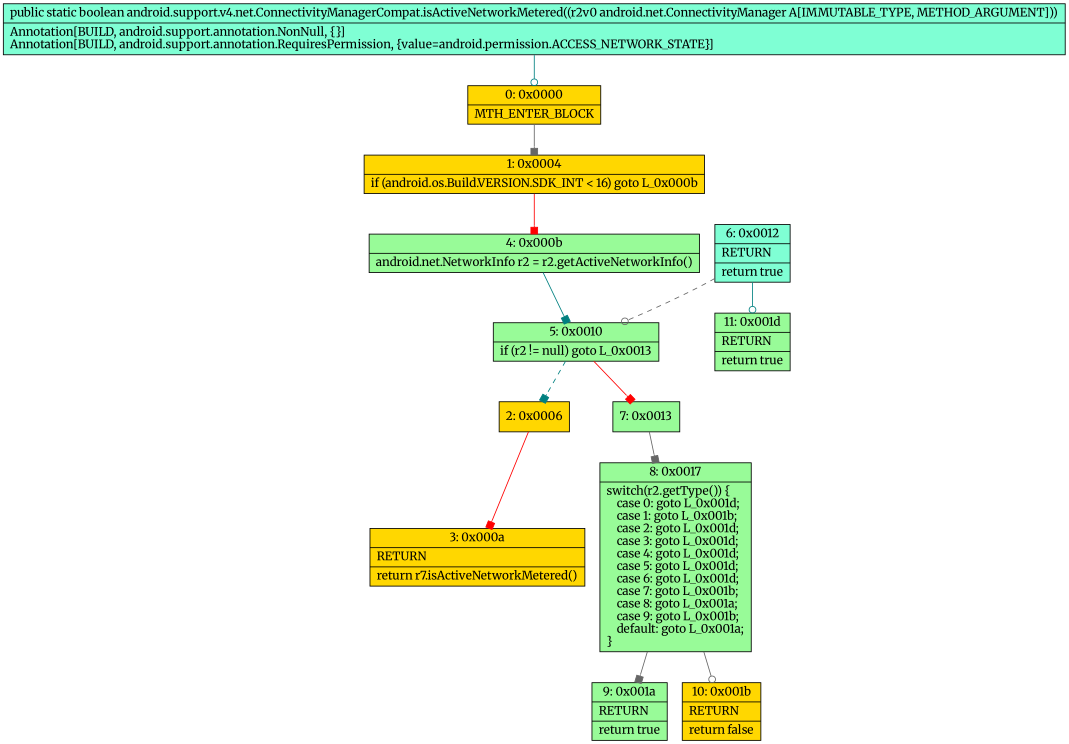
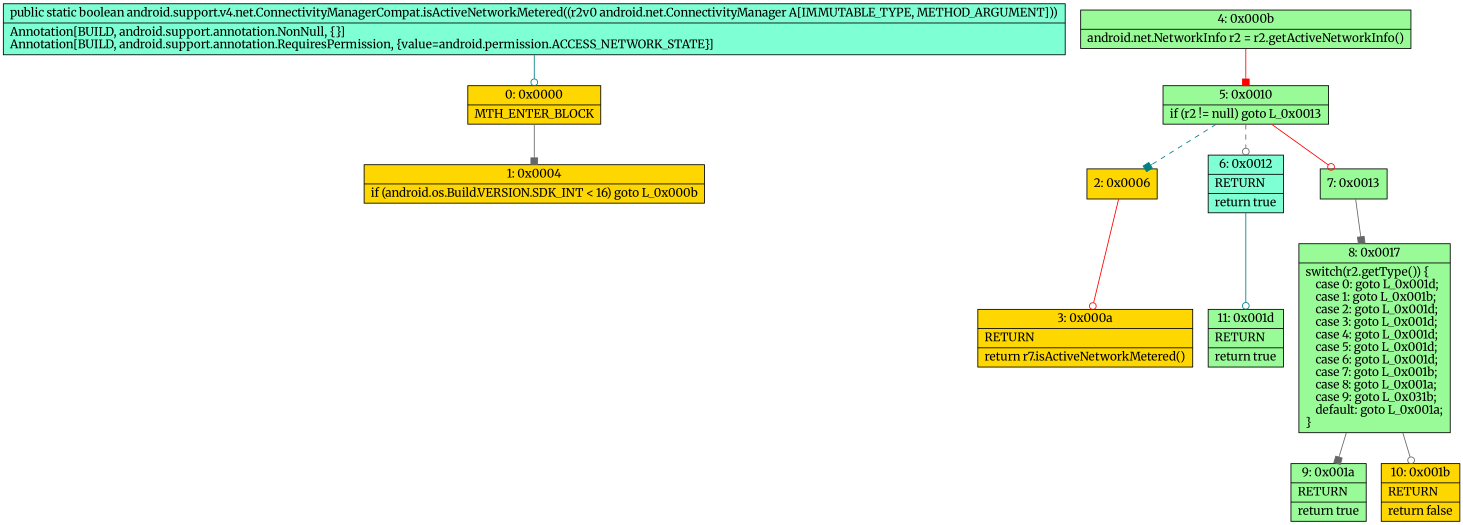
(534, 210) -> none
(553, 294) -> (1246, 63)
(672, 300) -> (1246, 136)
(610, 378) -> (1300, 145)
(510, 476) -> (1106, 251)
(673, 617) -> (1371, 398)
